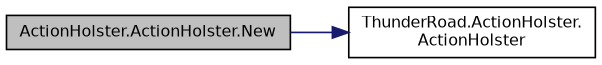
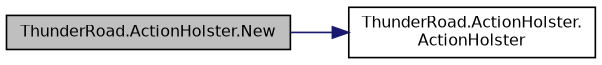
(148, 32) -> (148, 32)
